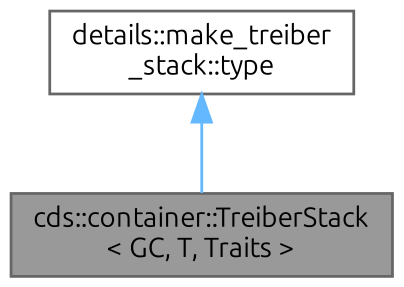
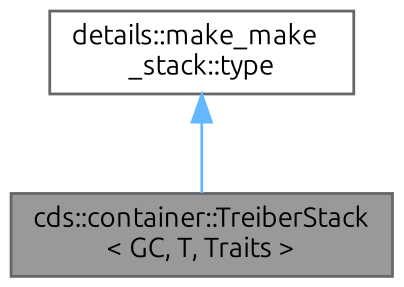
(202, 53) -> (202, 53)
